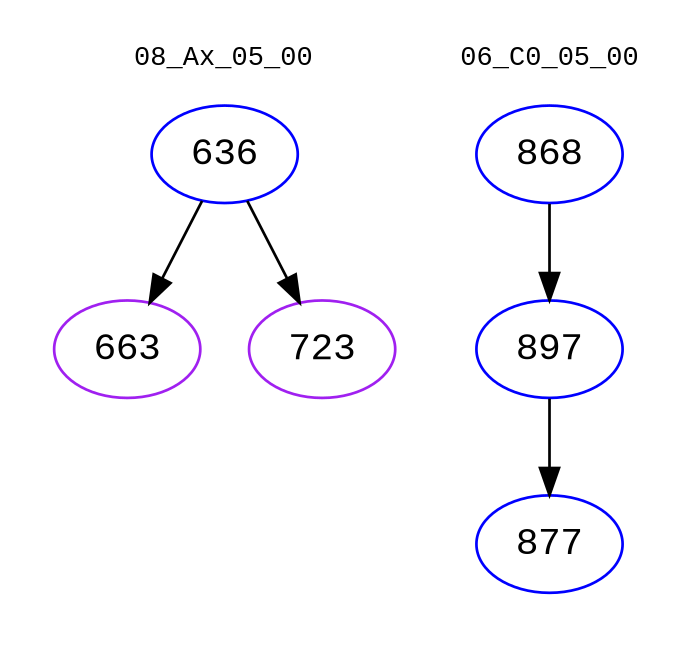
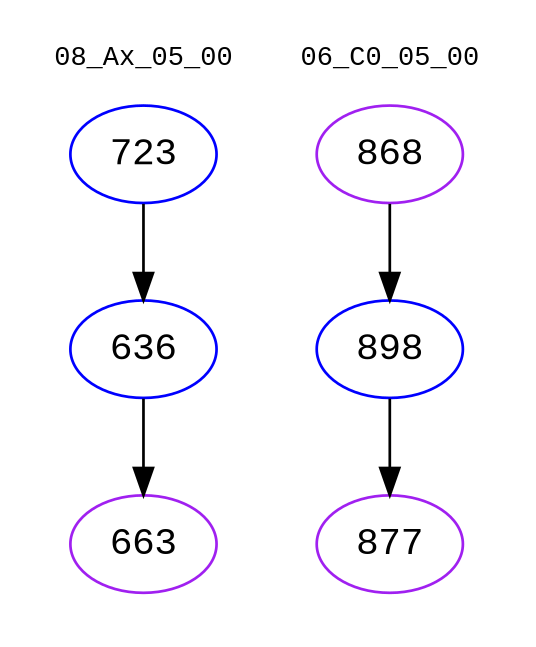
(550, 154) -> (390, 154)
(267, 240) -> (143, 238)
(322, 349) -> (143, 154)
(550, 349) -> (390, 349)
(550, 544) -> (390, 544)
